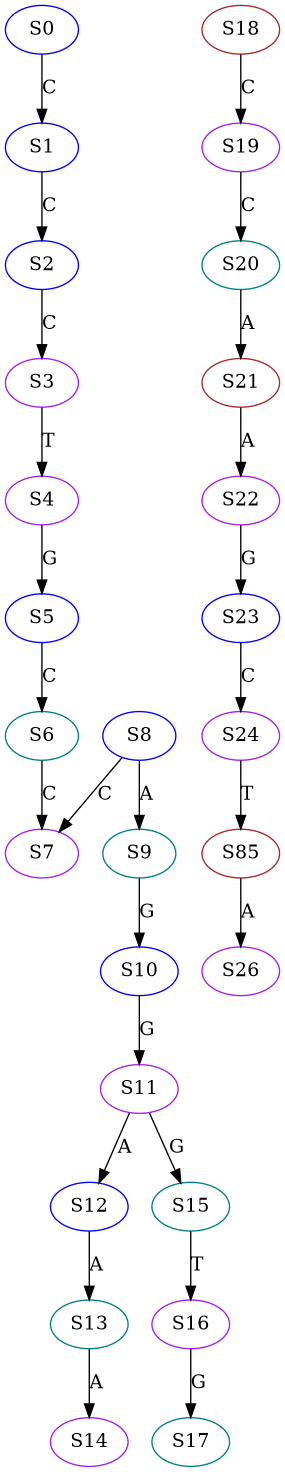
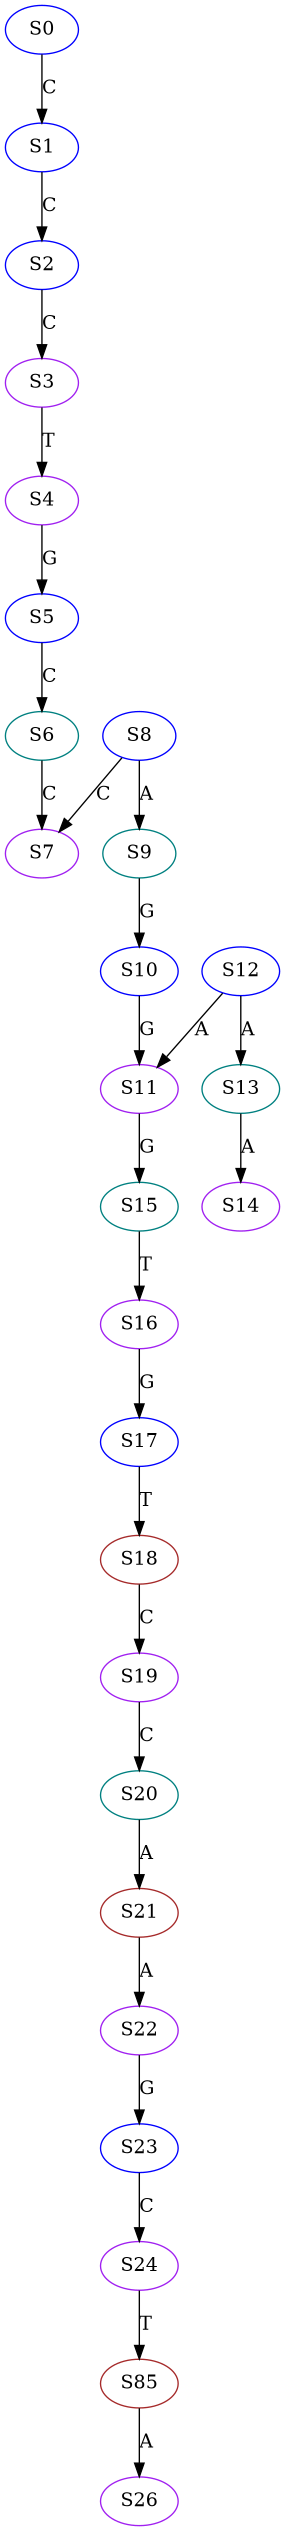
(117, 1142) -> (195, 1025)
(191, 1442) -> (139, 1442)
none -> (139, 1494)
